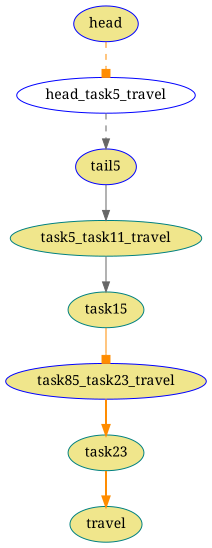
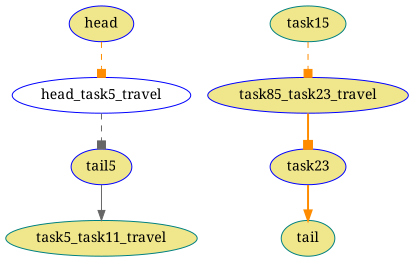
(106, 126) -> (101, 126)
(106, 269) -> none
(106, 341) -> (308, 55)
(106, 412) -> (308, 126)
(106, 453) -> (308, 167)
(106, 524) -> (308, 238)
